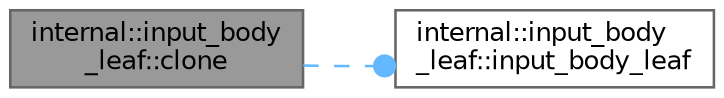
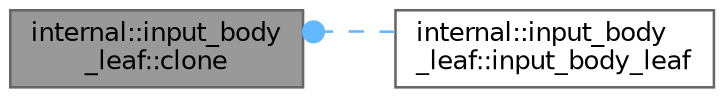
(339, 66) -> (360, 31)
